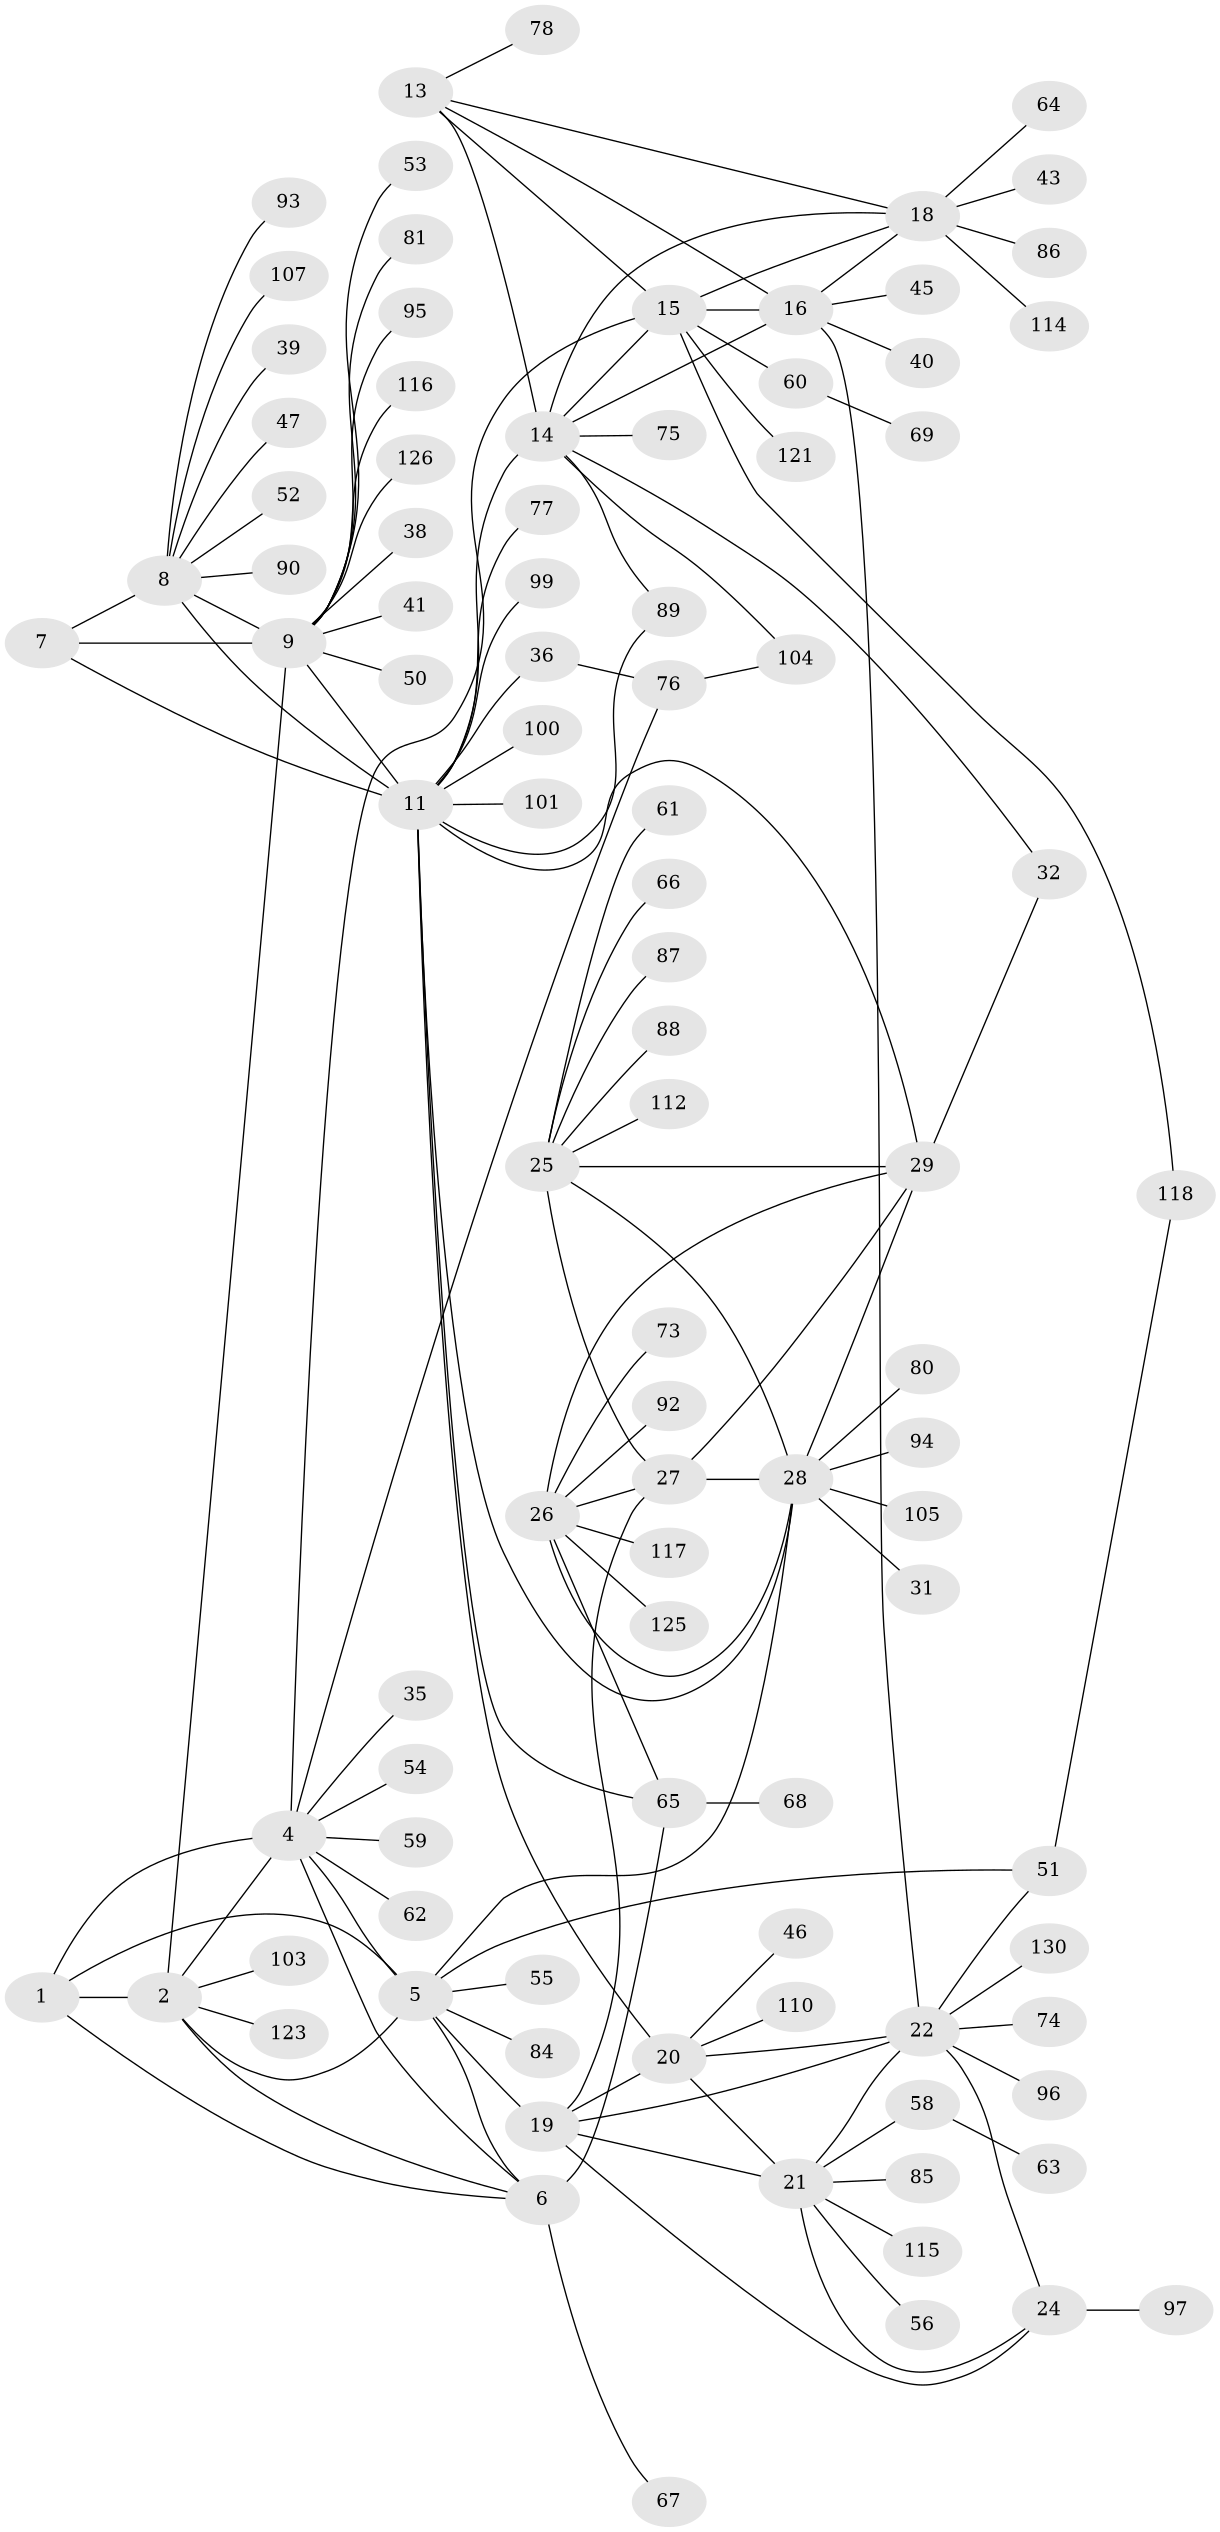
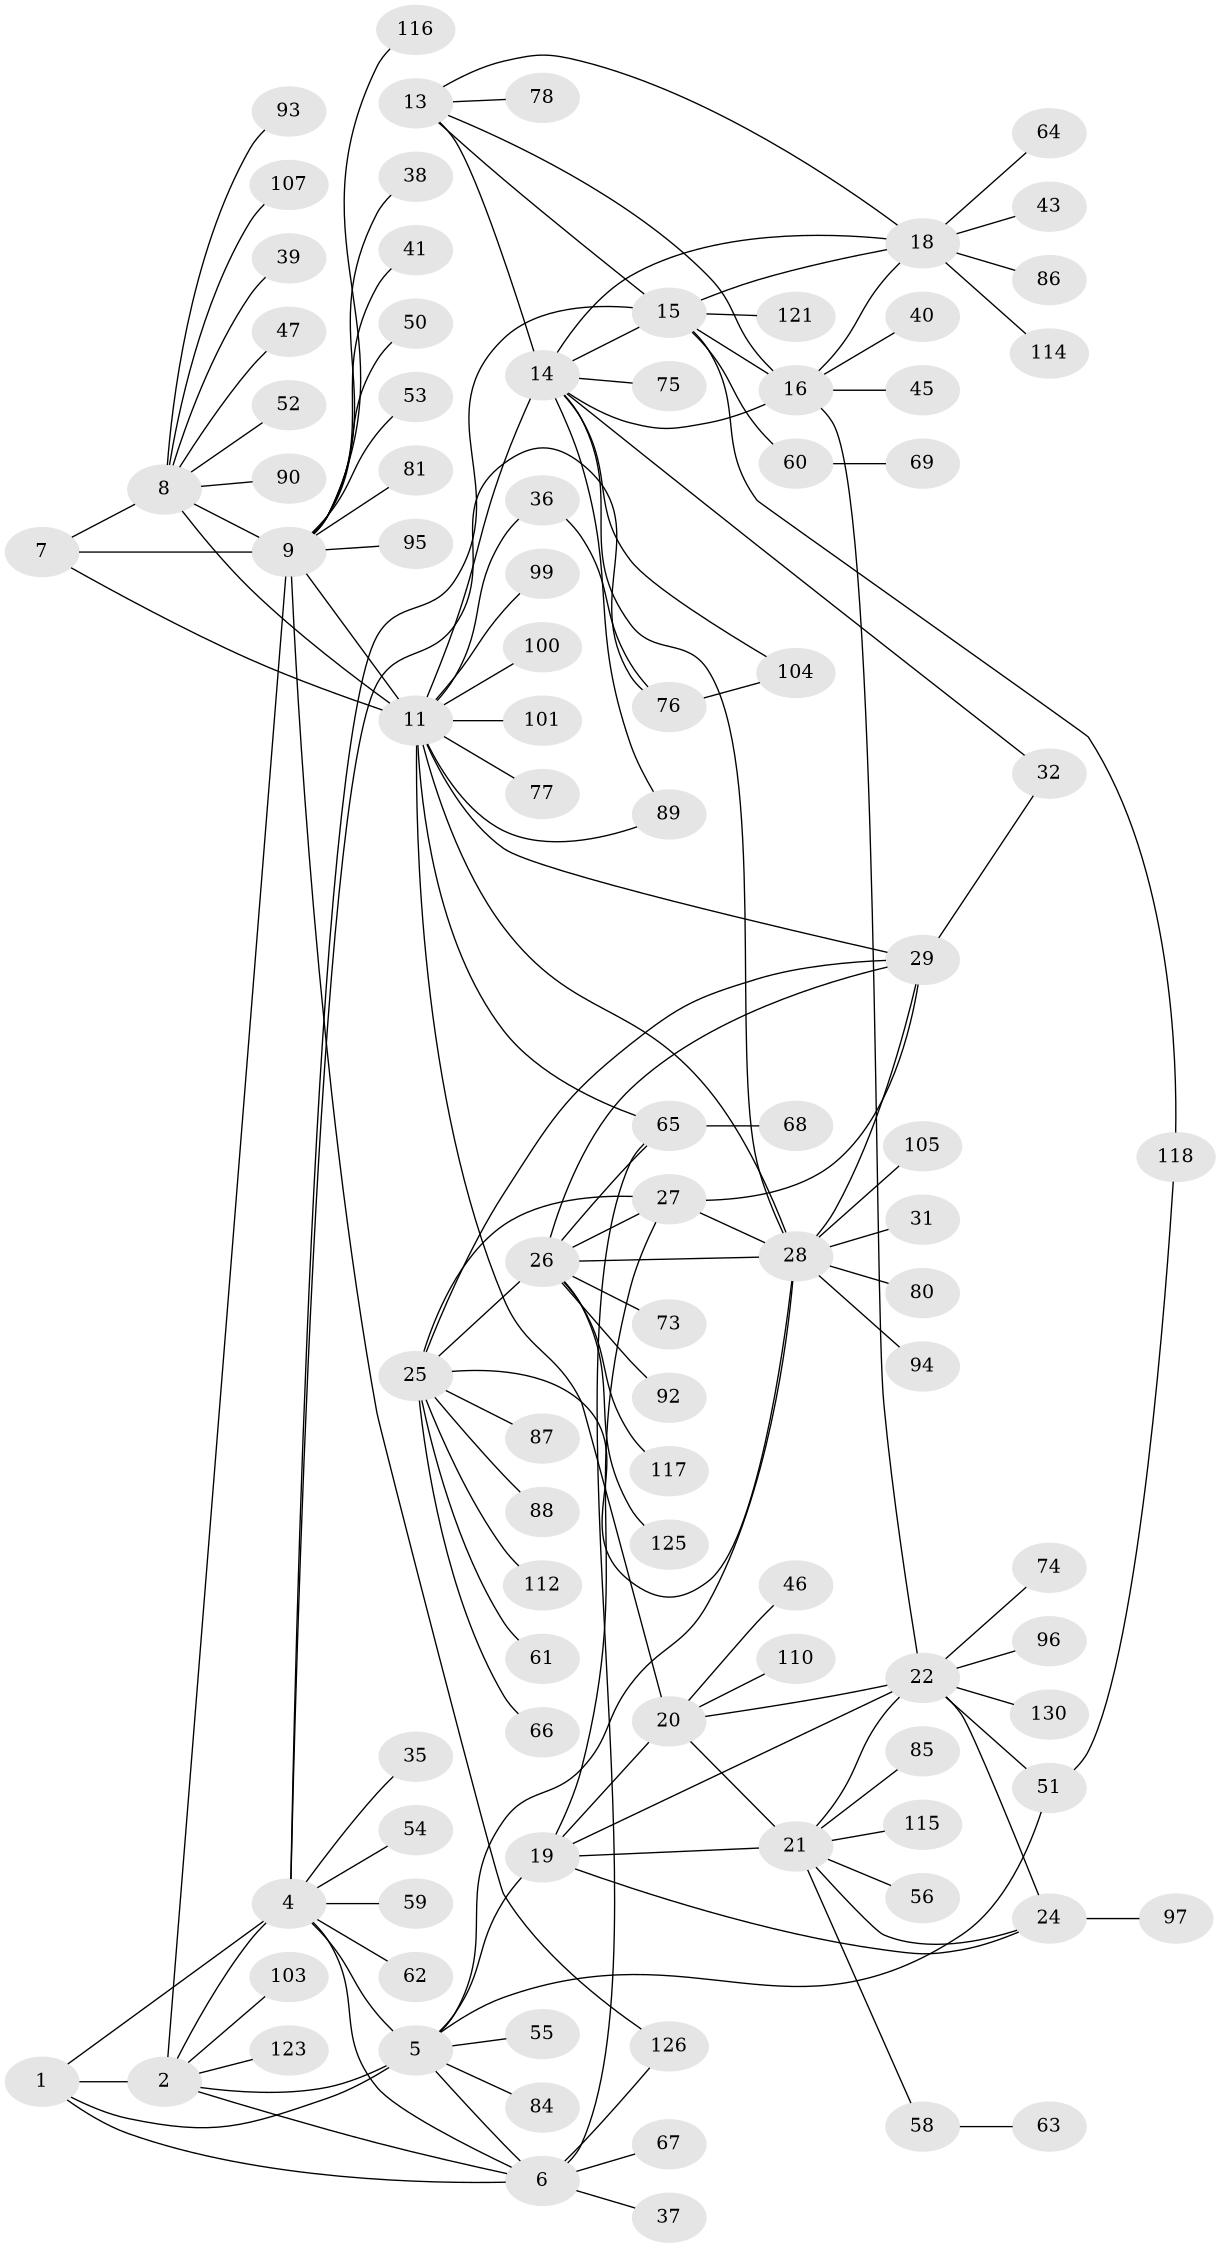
none -> (738, 784)
none -> (479, 1319)
none -> (608, 2115)
none -> (669, 2218)
